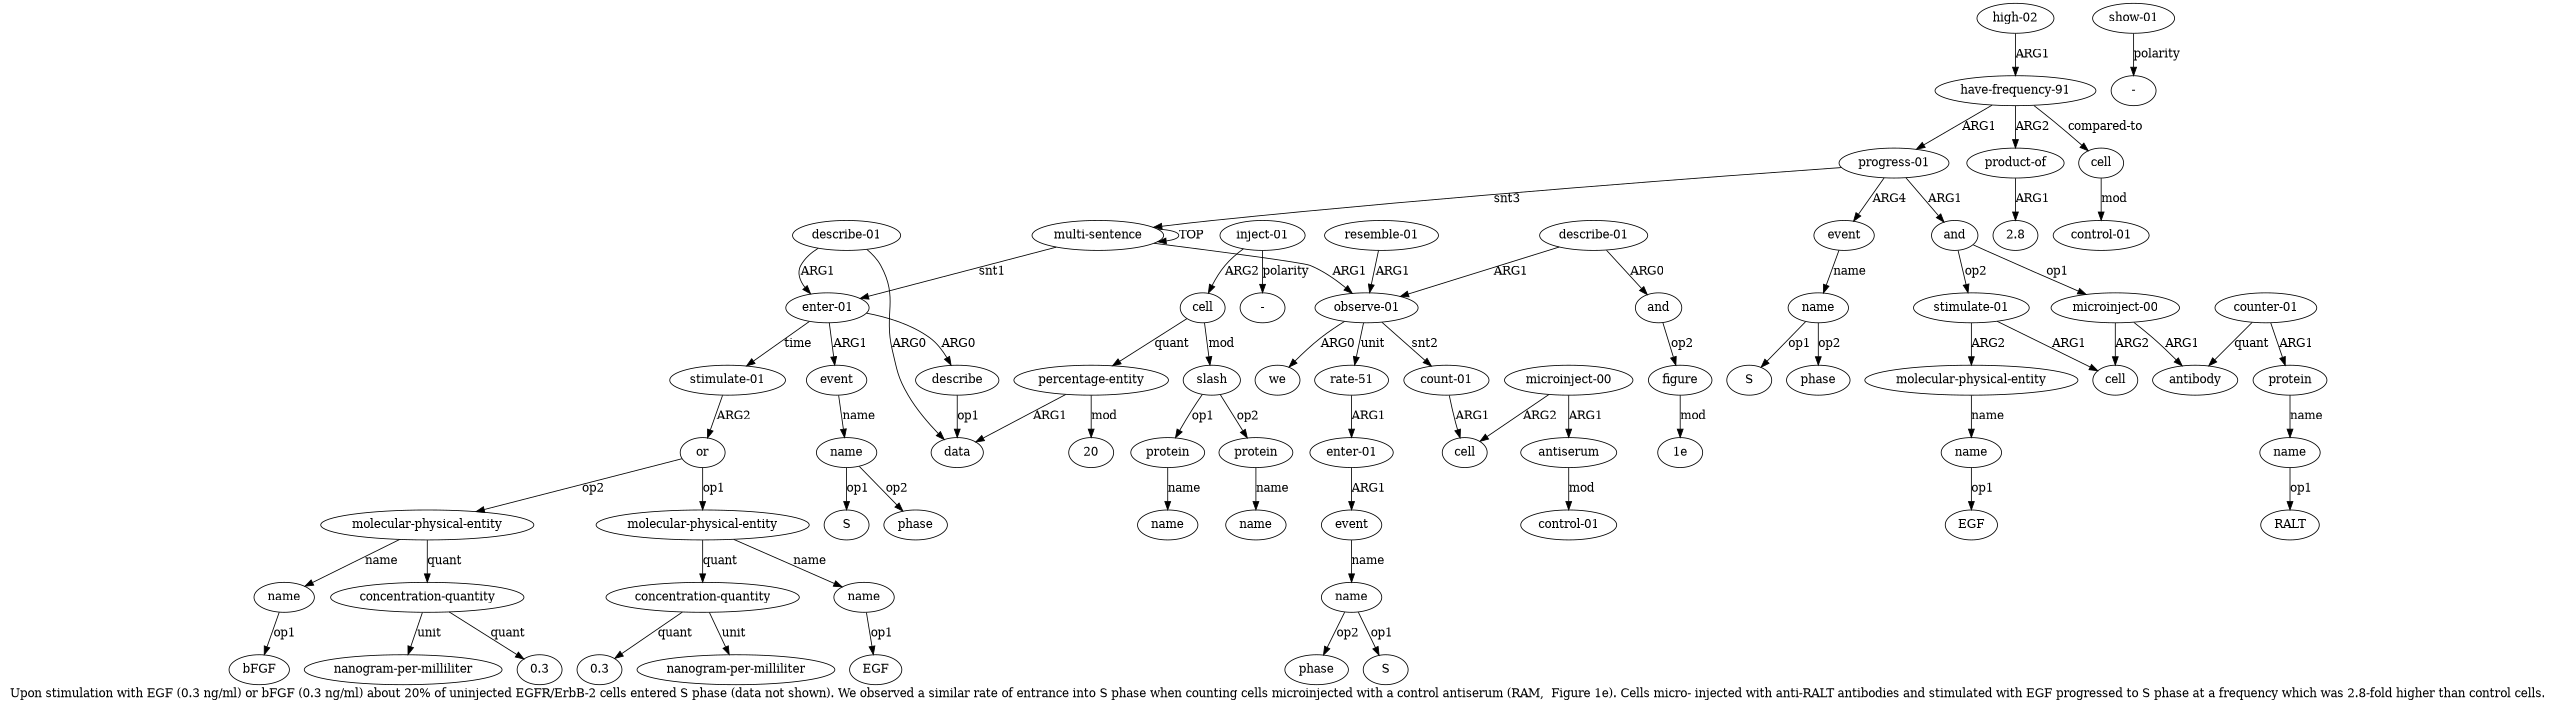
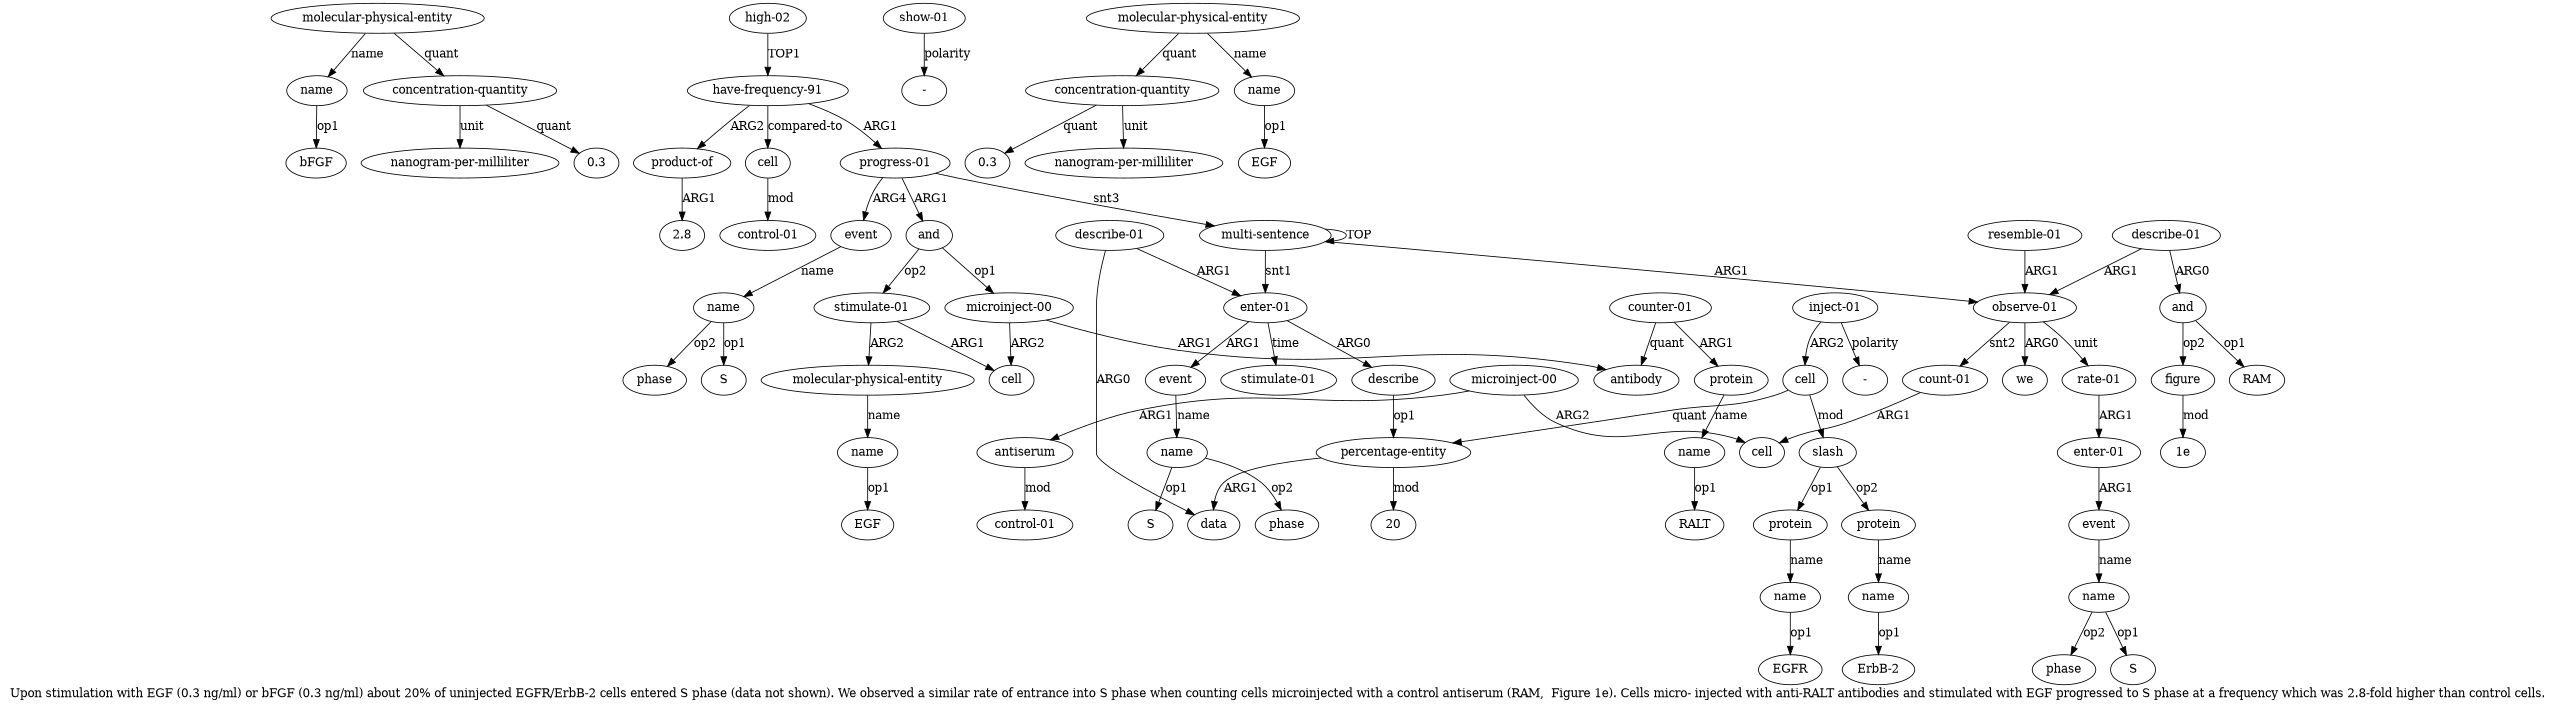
(2033, 54) -> (784, 54)
(1352, 380) -> (2099, 380)
none -> (2257, 380)
(957, 412) -> (1393, 412)
(703, 453) -> none
none -> (1790, 670)
none -> (1878, 670)
